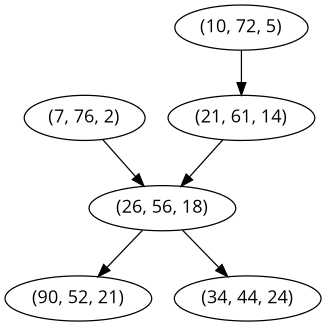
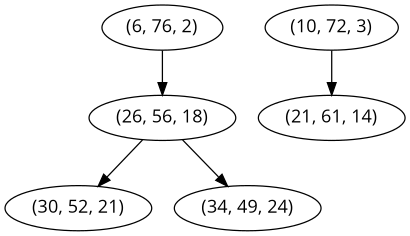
(241, 28) -> (332, 28)
(85, 118) -> (162, 28)
(206, 158) -> none
(78, 298) -> (78, 208)
(248, 298) -> (248, 208)
